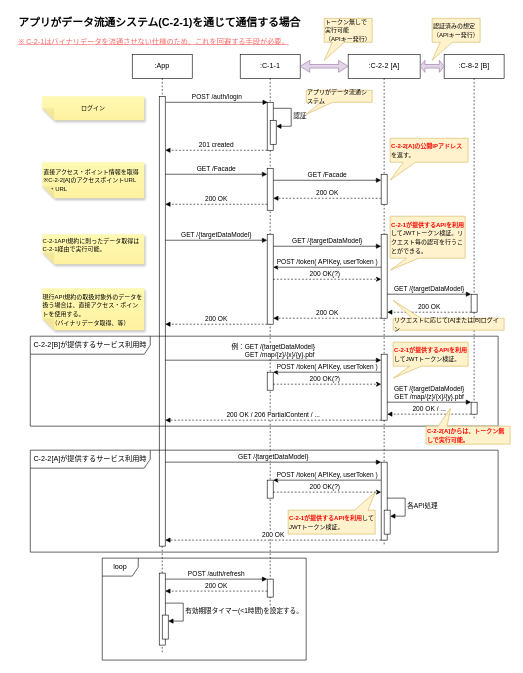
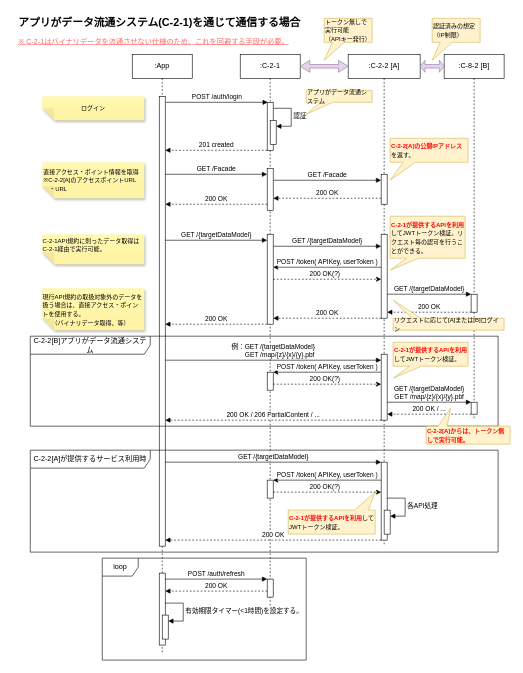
(457, 30) -> (457, 30)
(270, 66) -> (270, 66)
(90, 345) -> (90, 345)
